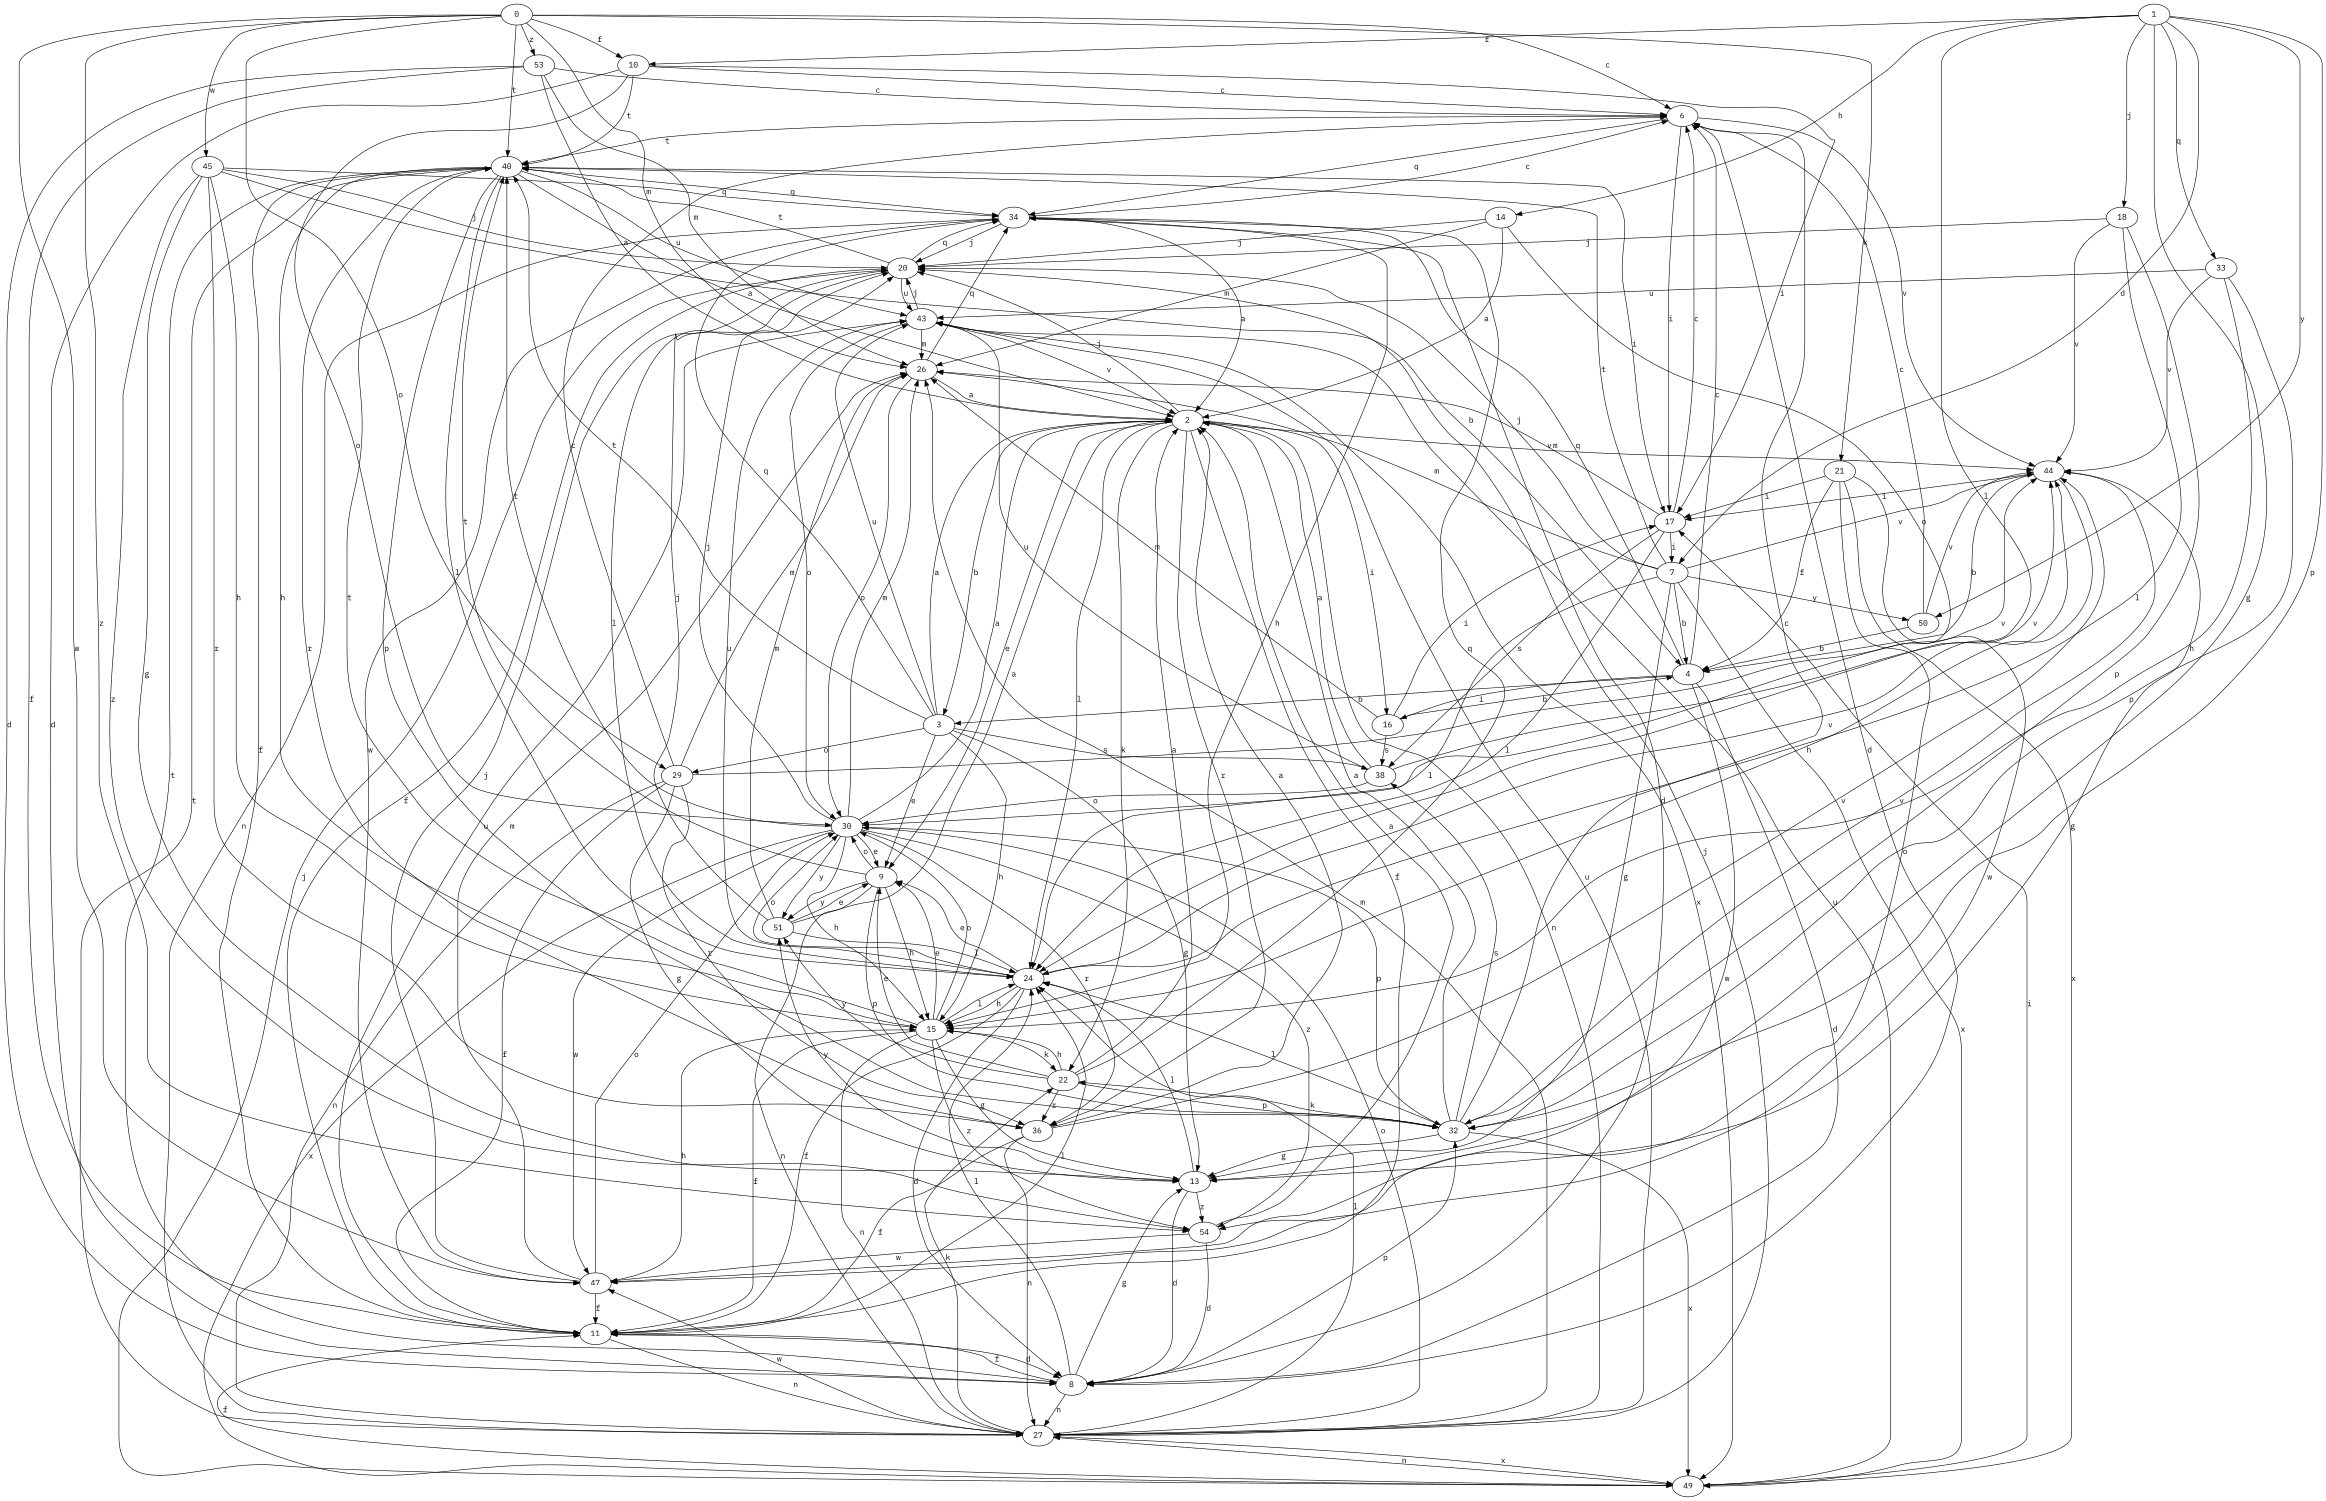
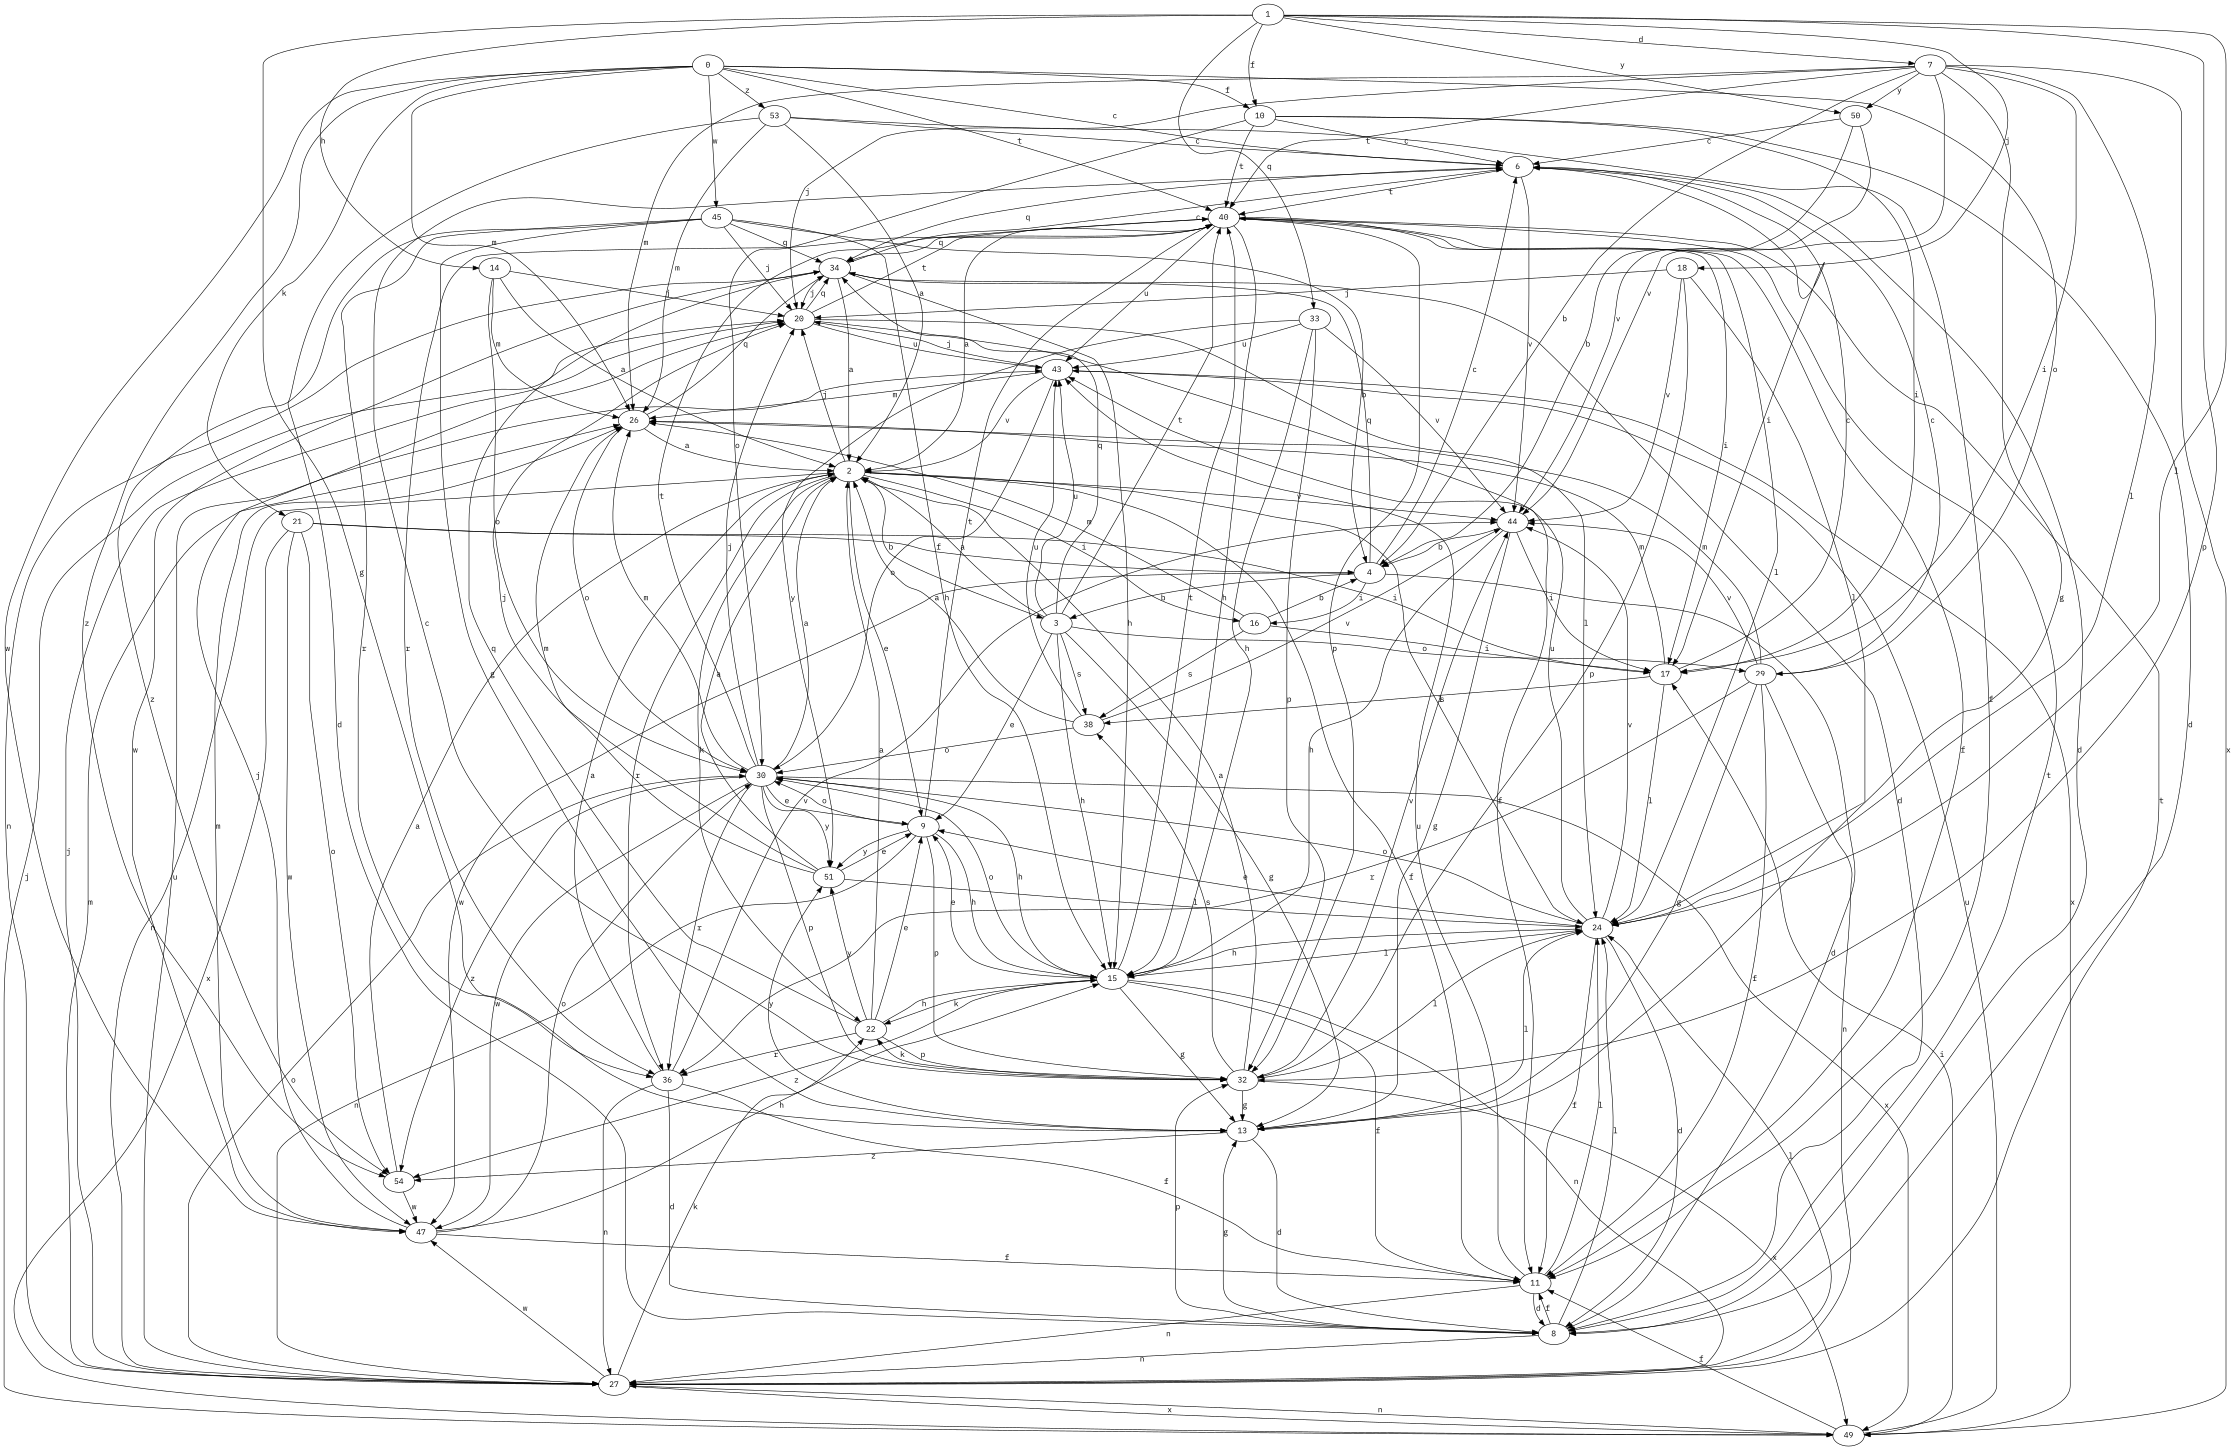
none -> (859, 438)
(1671, 545) -> (2020, 414)
(1192, 1349) -> (1004, 1313)
